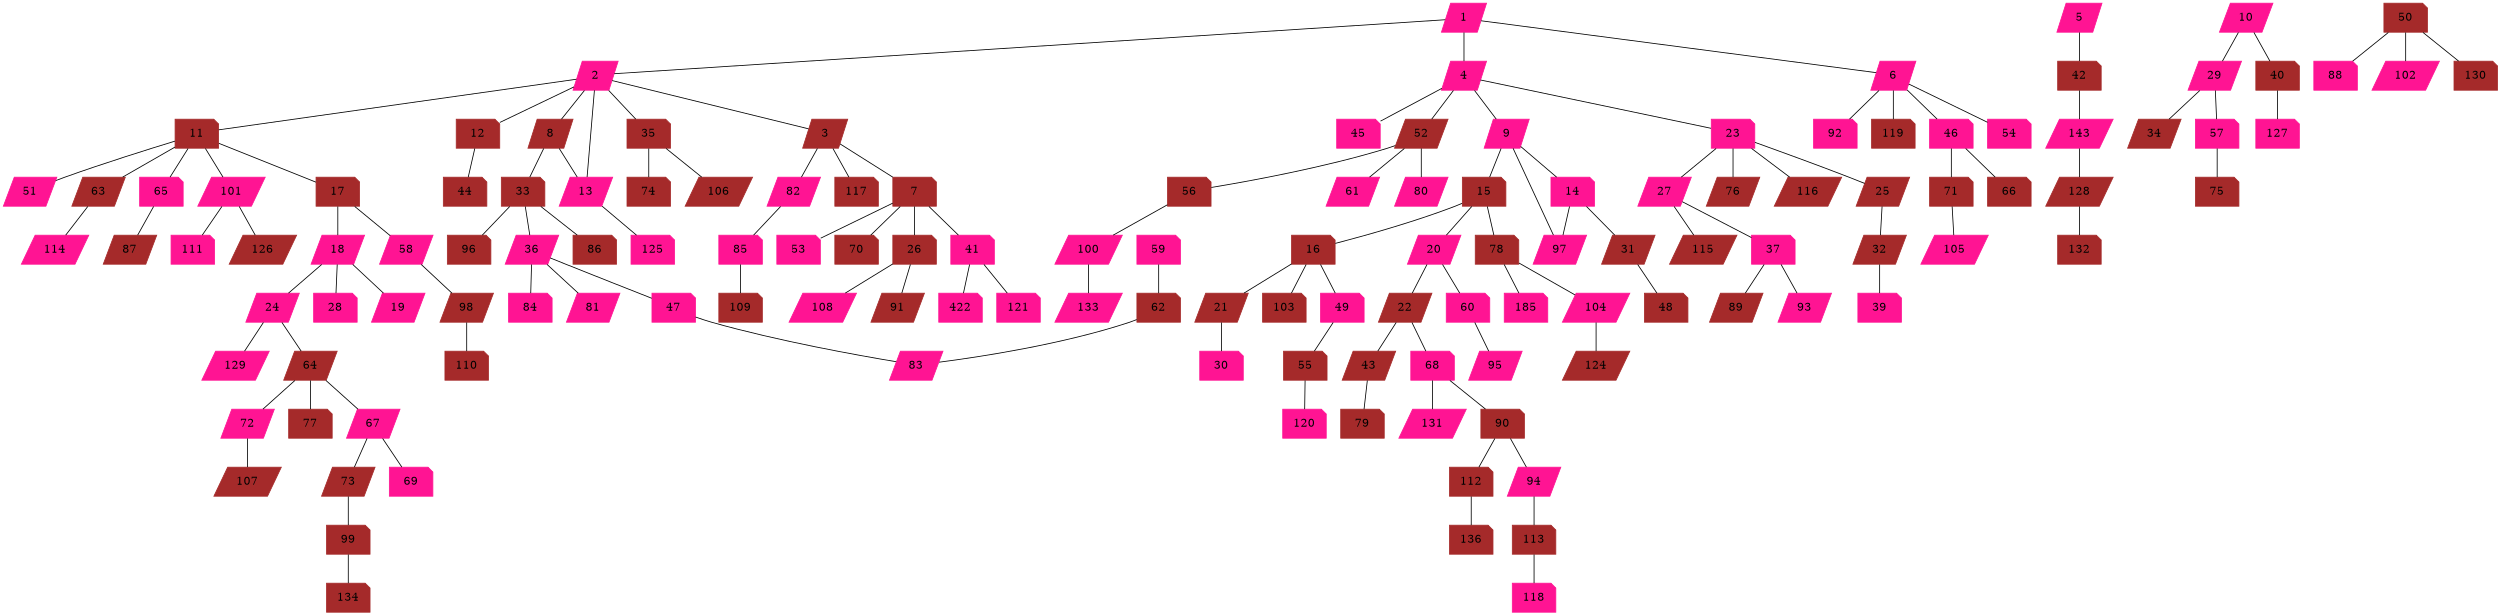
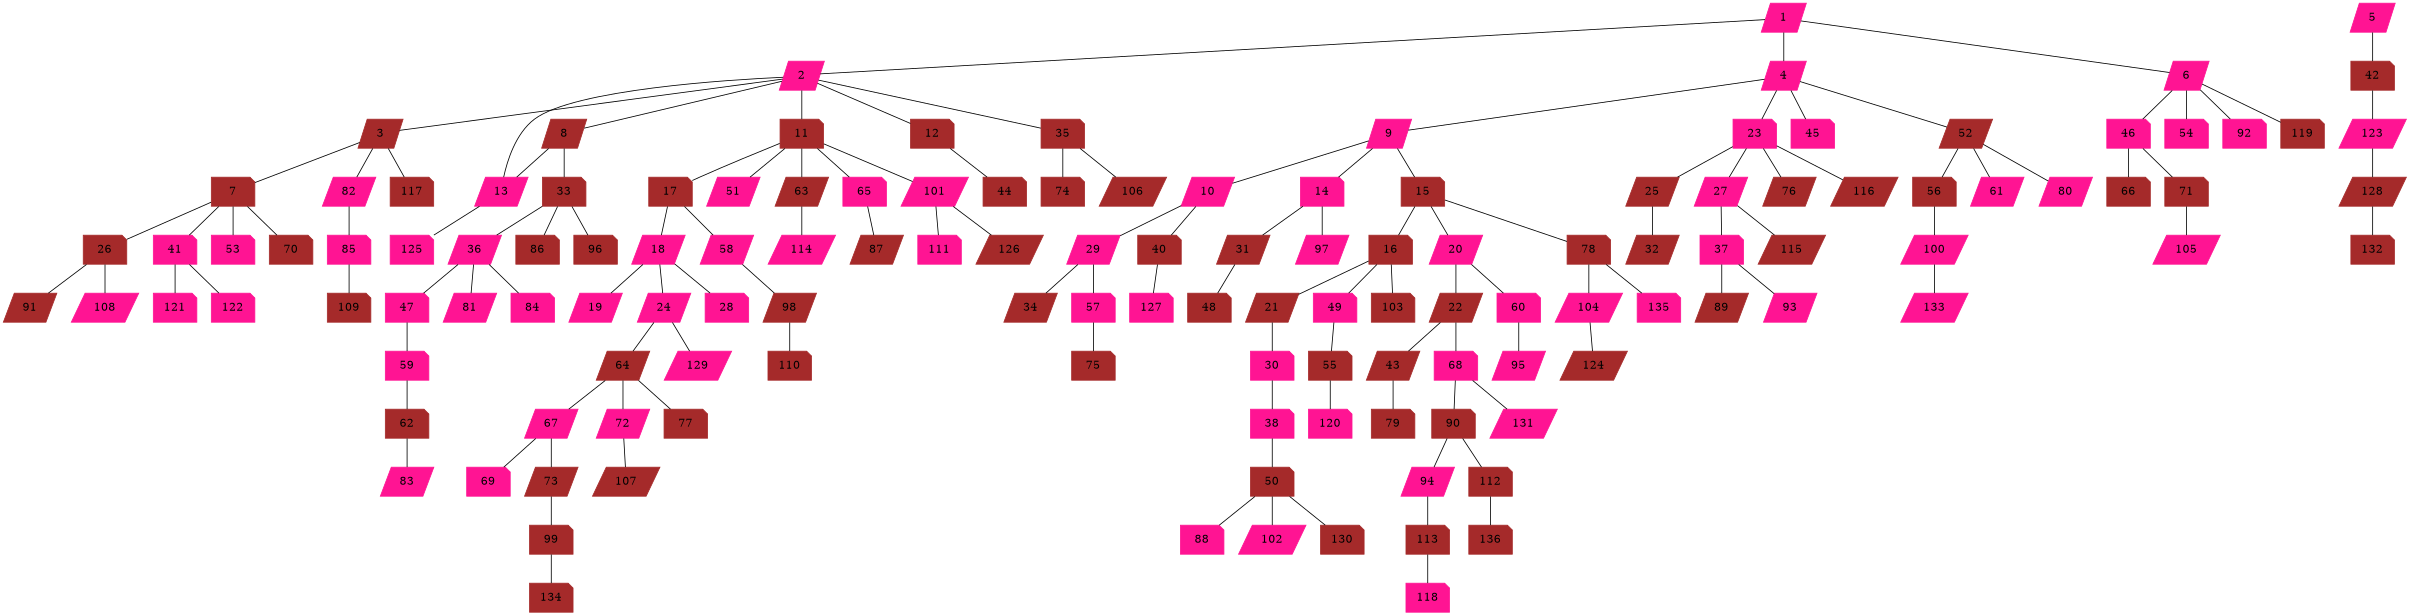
(2079, 134) -> (2373, 134)
(1533, 192) -> (1301, 162)
(961, 308) -> (233, 308)
(1526, 308) -> (1659, 308)
(1880, 308) -> none
(795, 343) -> (407, 337)
none -> (1272, 424)
